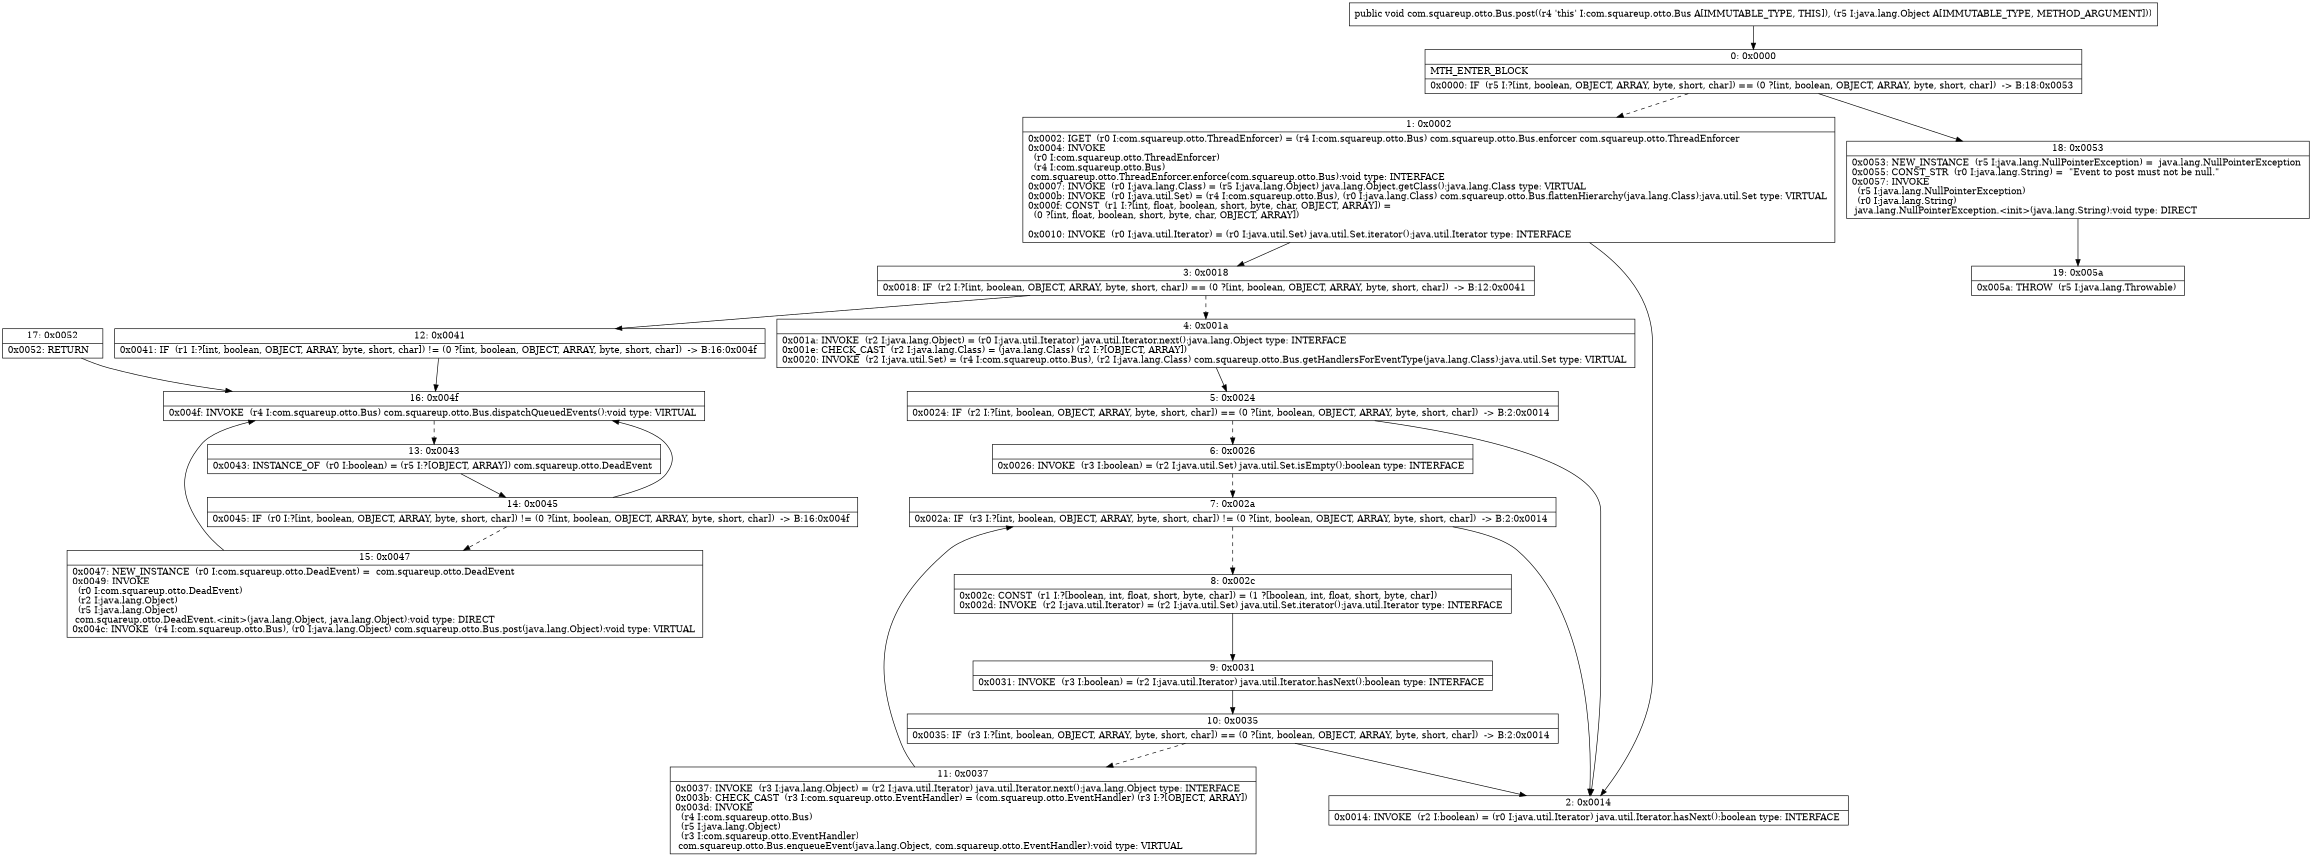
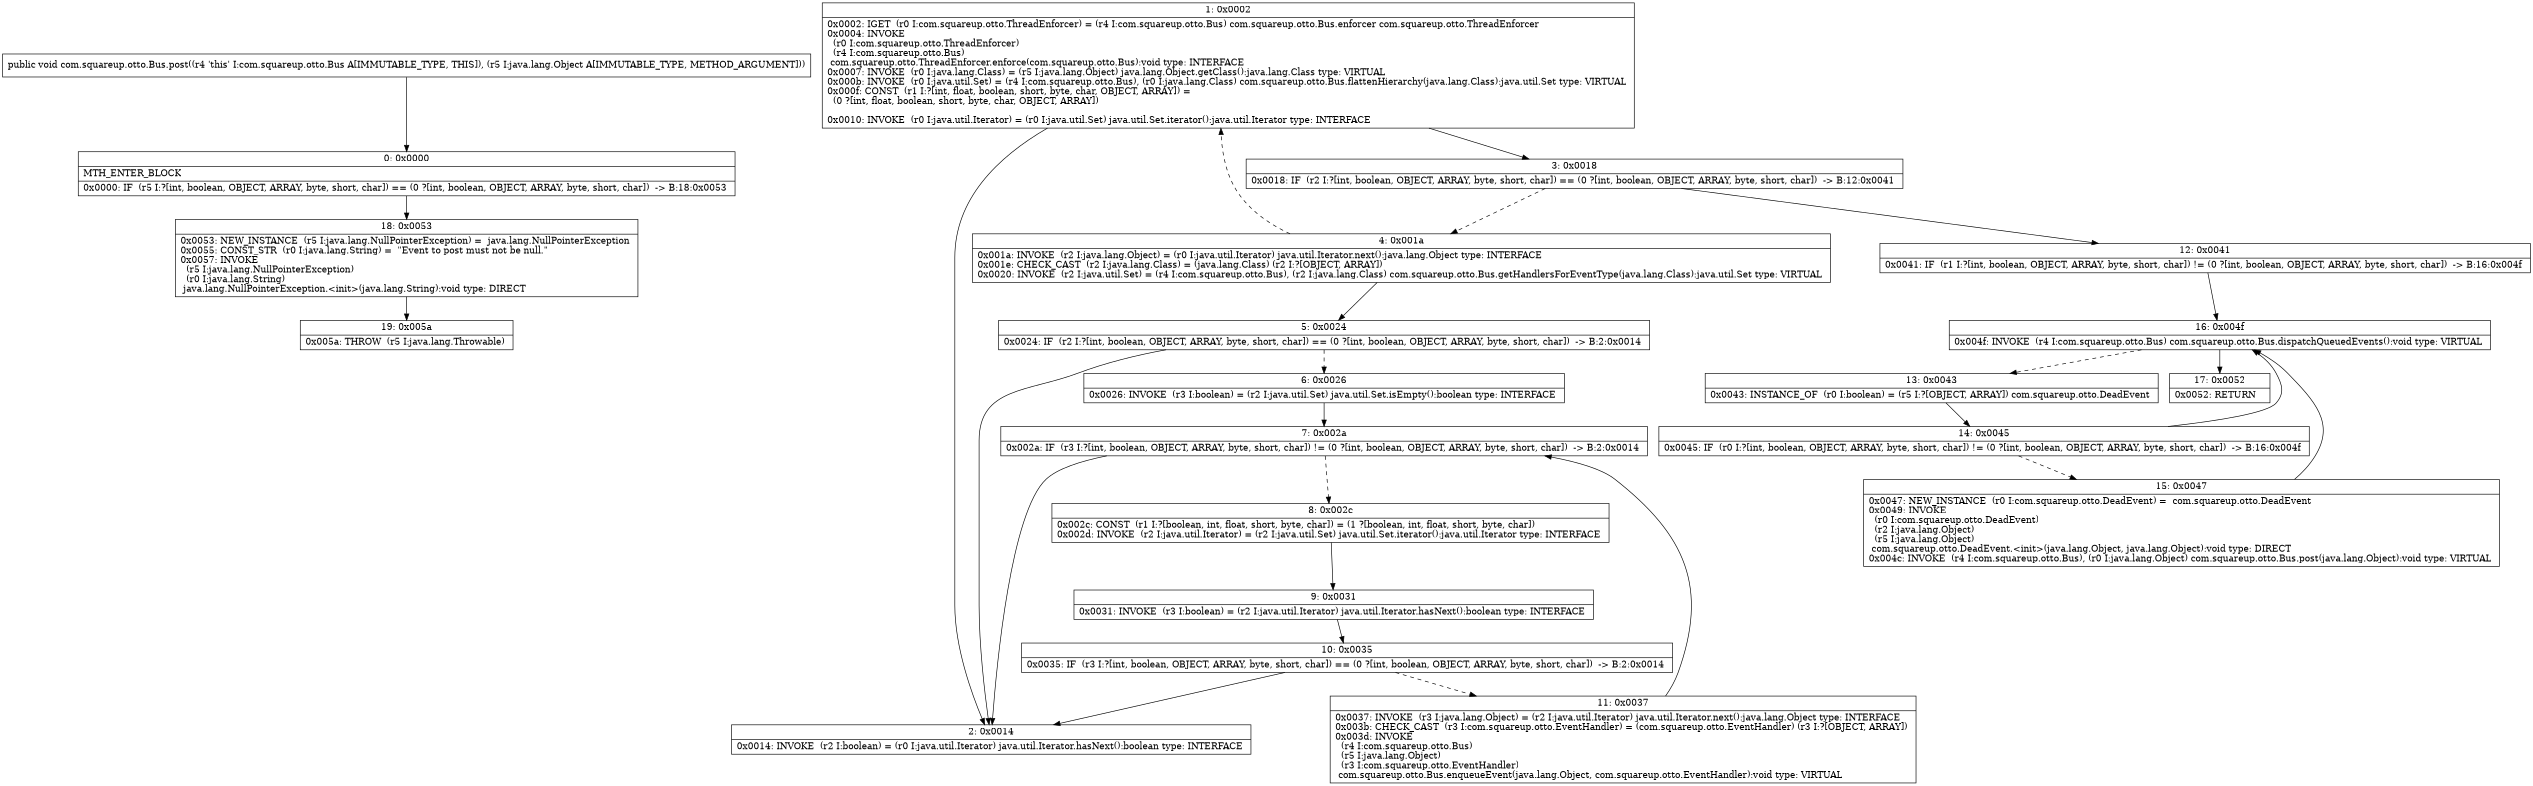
(1656, 104) -> (1240, 195)
(152, 378) -> (2220, 358)
(1233, 482) -> (1324, 411)
